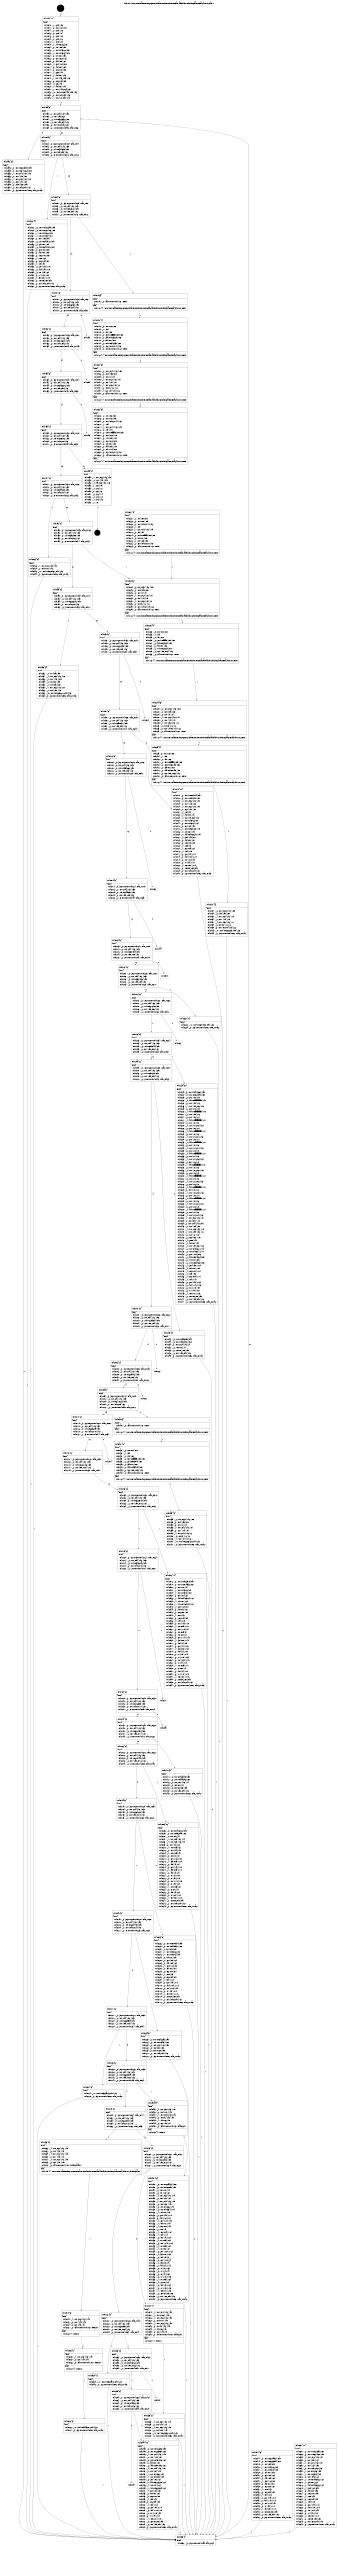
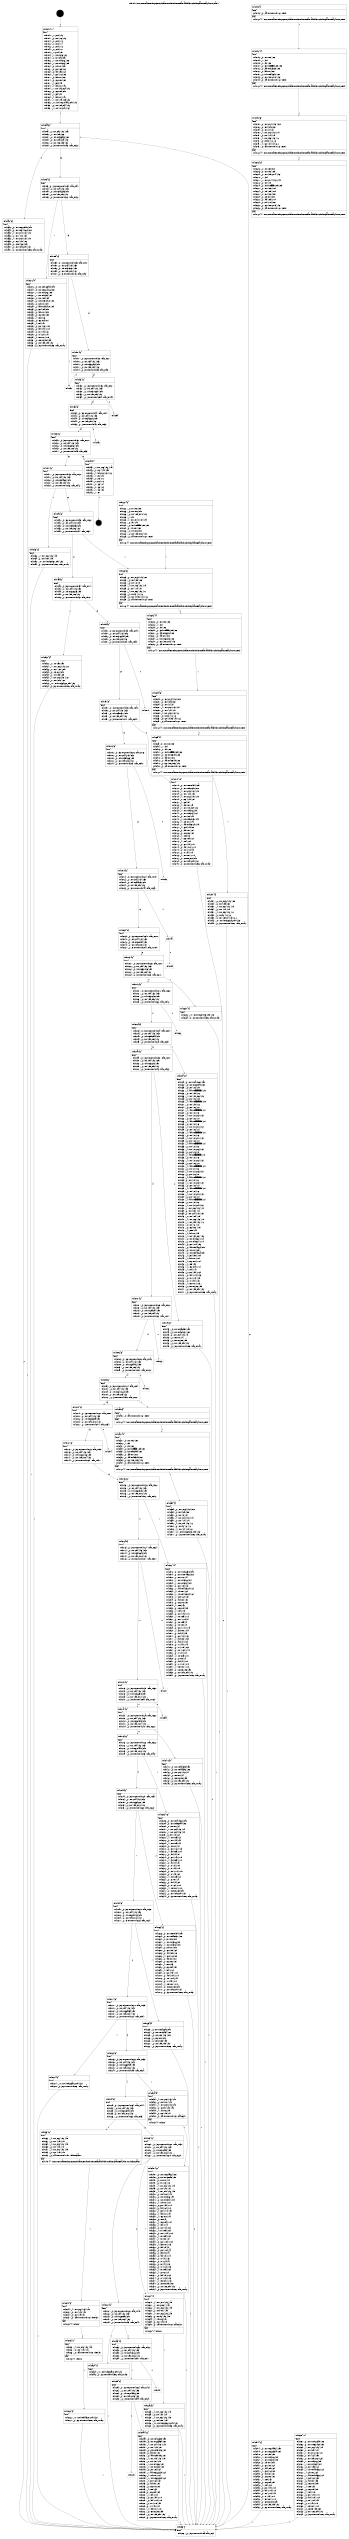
(106, 255) -> (69, 331)
(160, 965) -> (169, 952)
